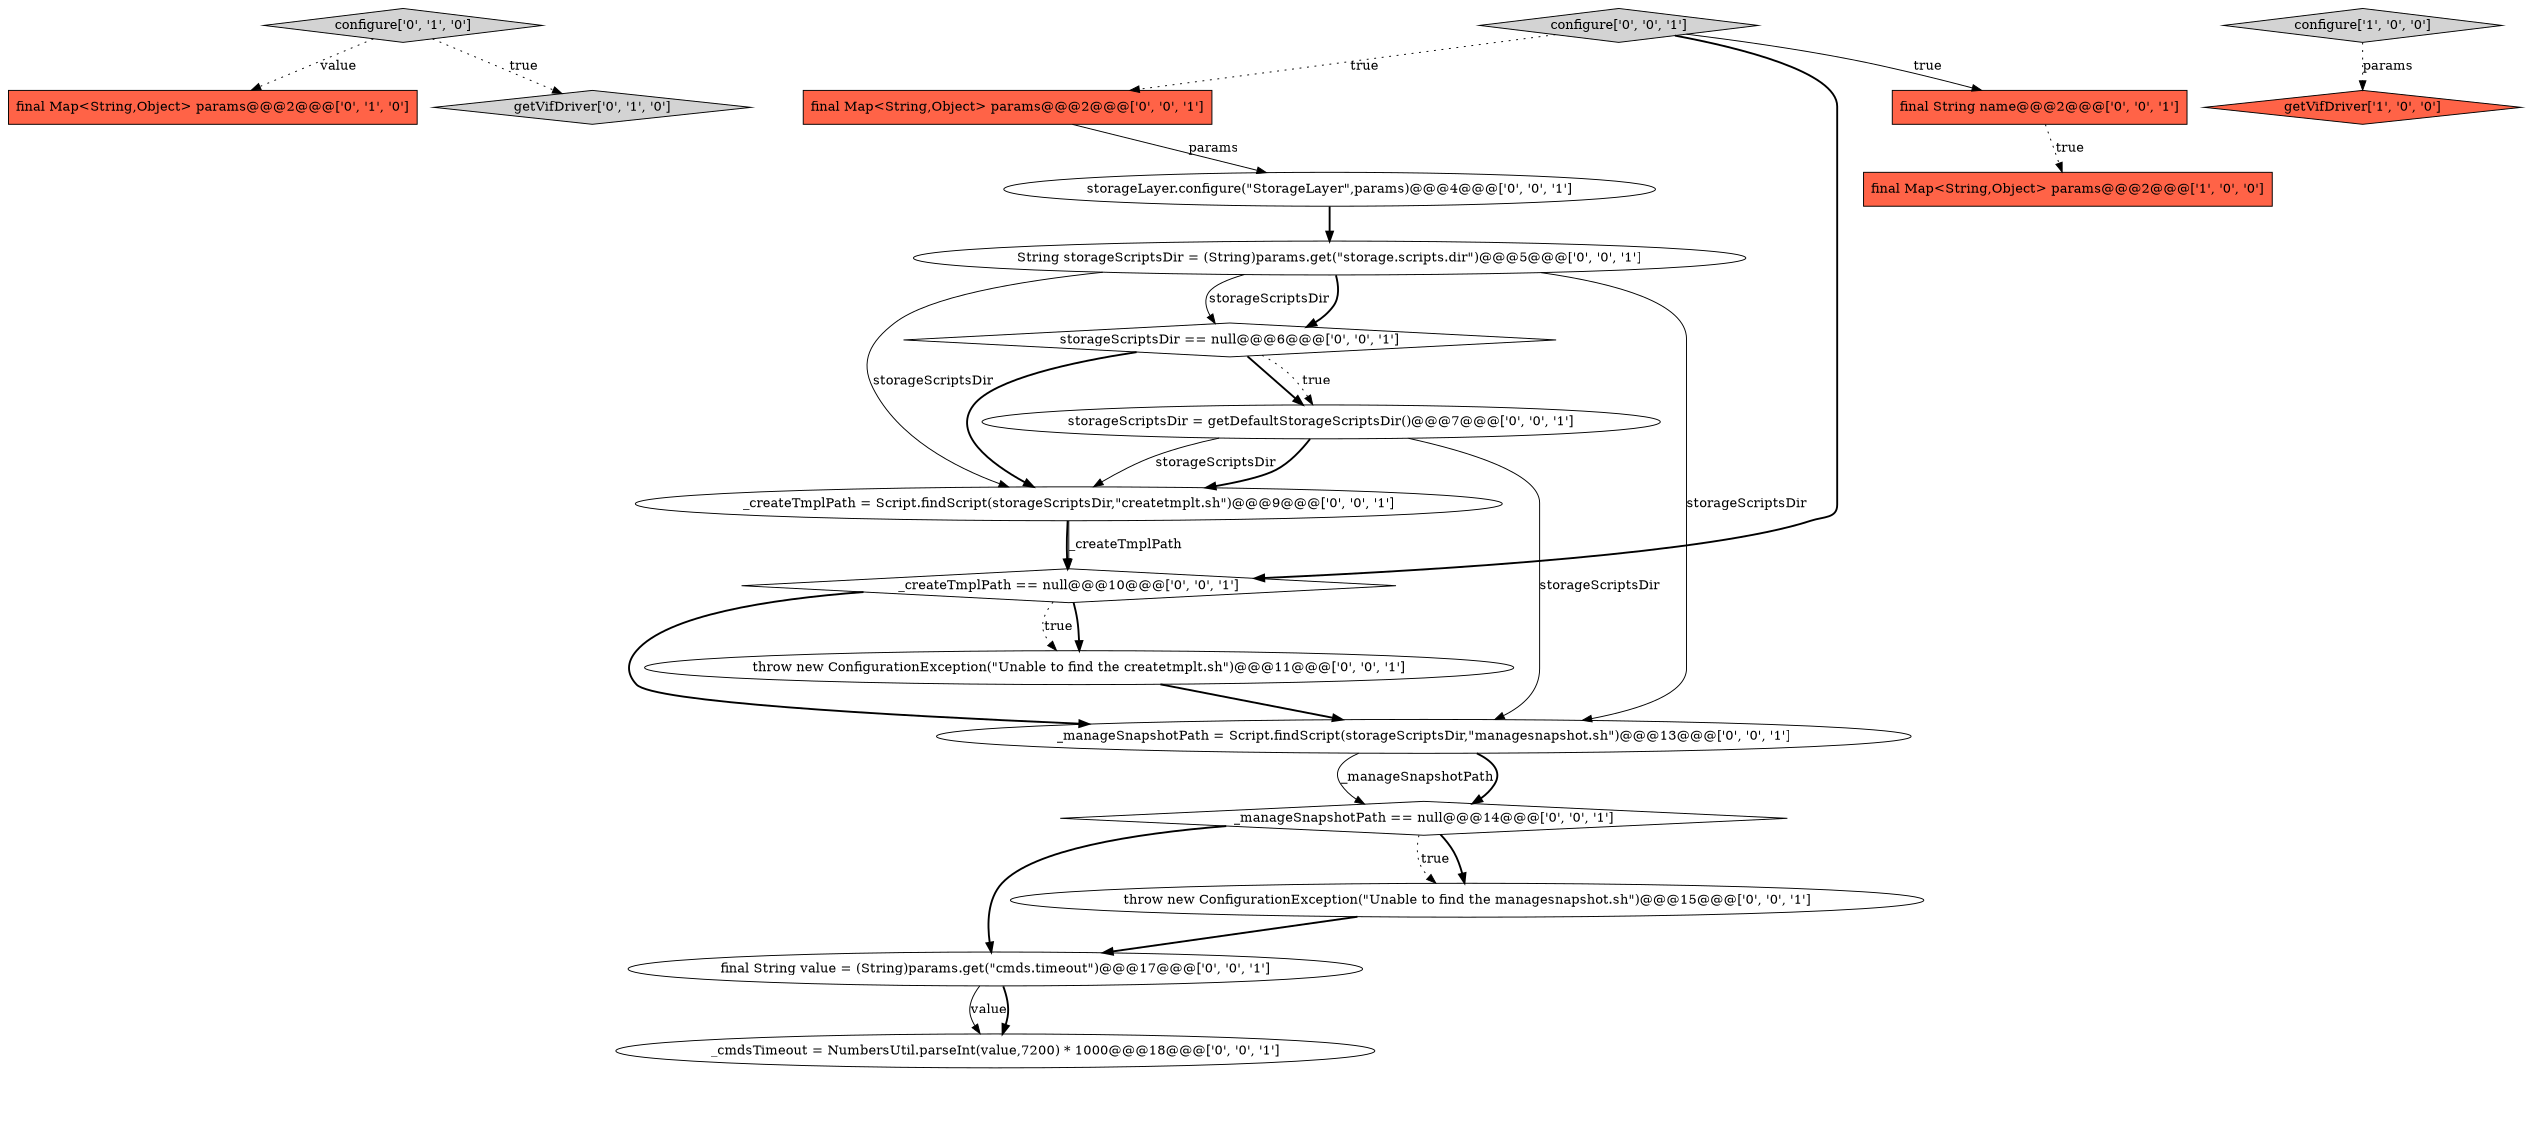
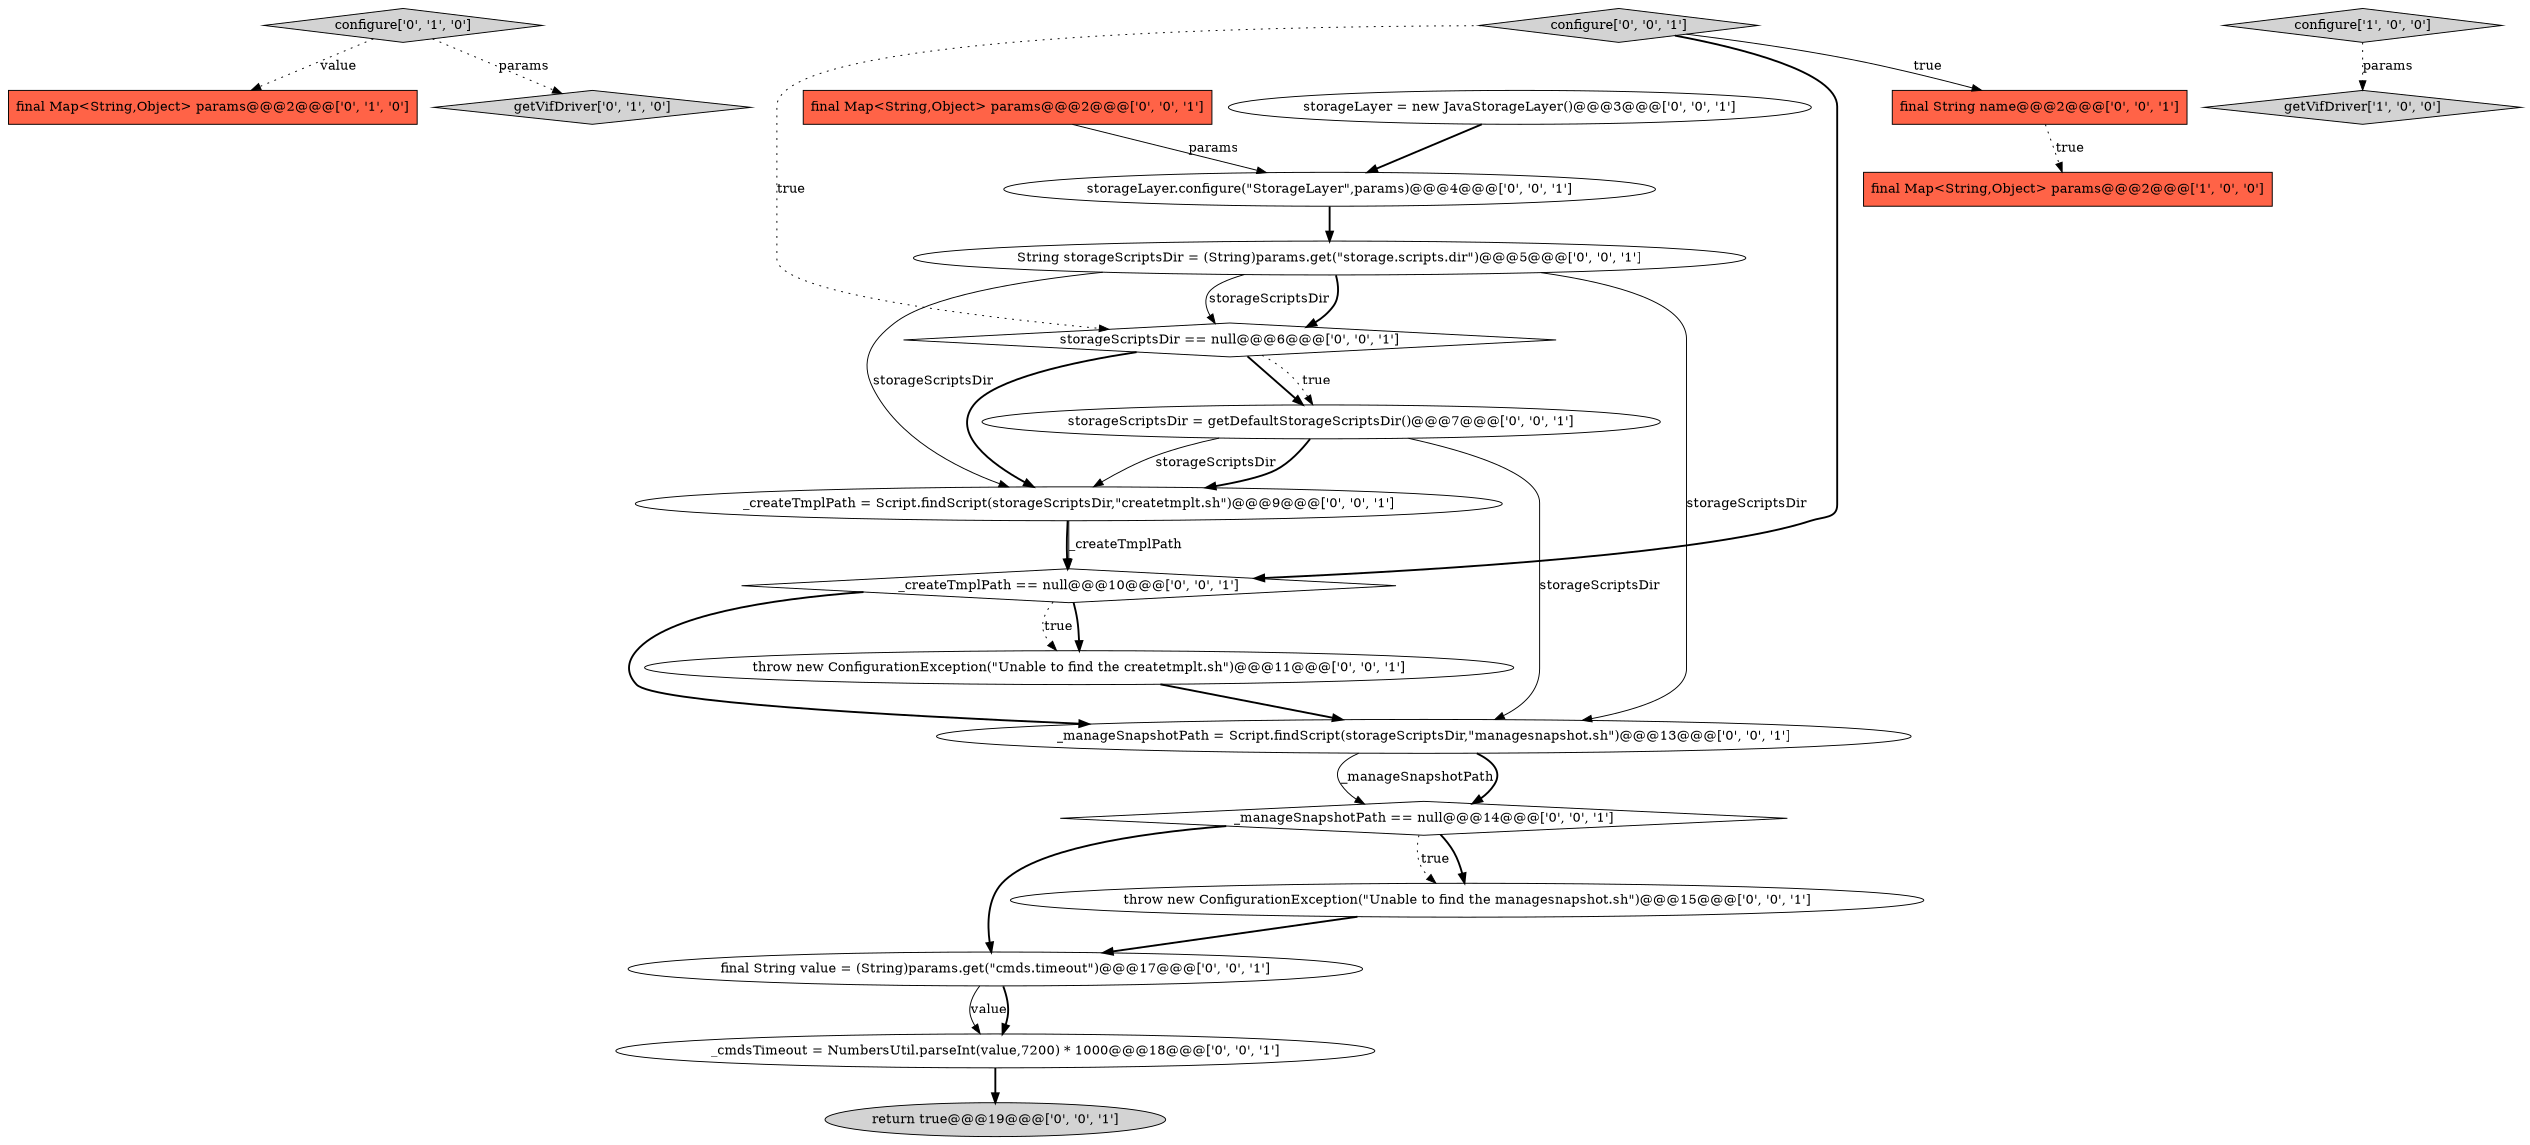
(1347, 62) -> (879, 60)
(524, 66) -> (524, 66)
none -> (1520, 107)
(2363, 107) -> (2363, 107)
none -> (995, 1120)
